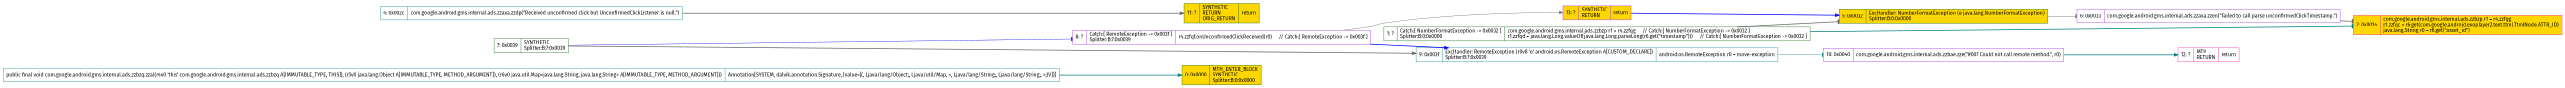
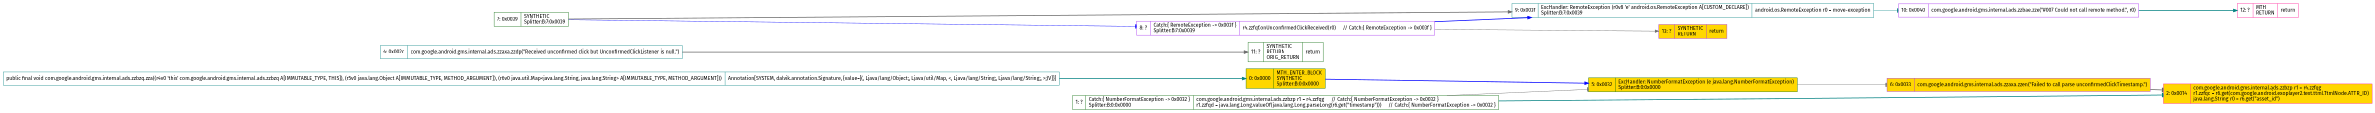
(1222, 13) -> (1286, 52)
(1733, 14) -> (1455, 81)
(2209, 16) -> (2019, 85)
(1787, 24) -> (1517, 92)
